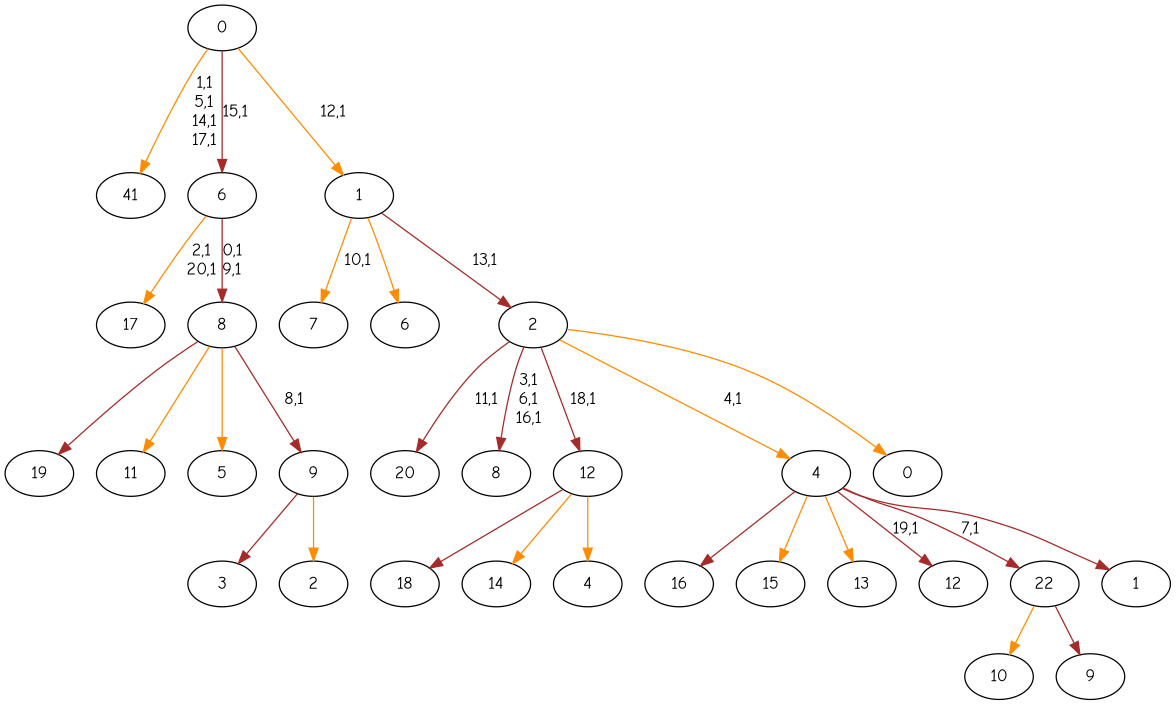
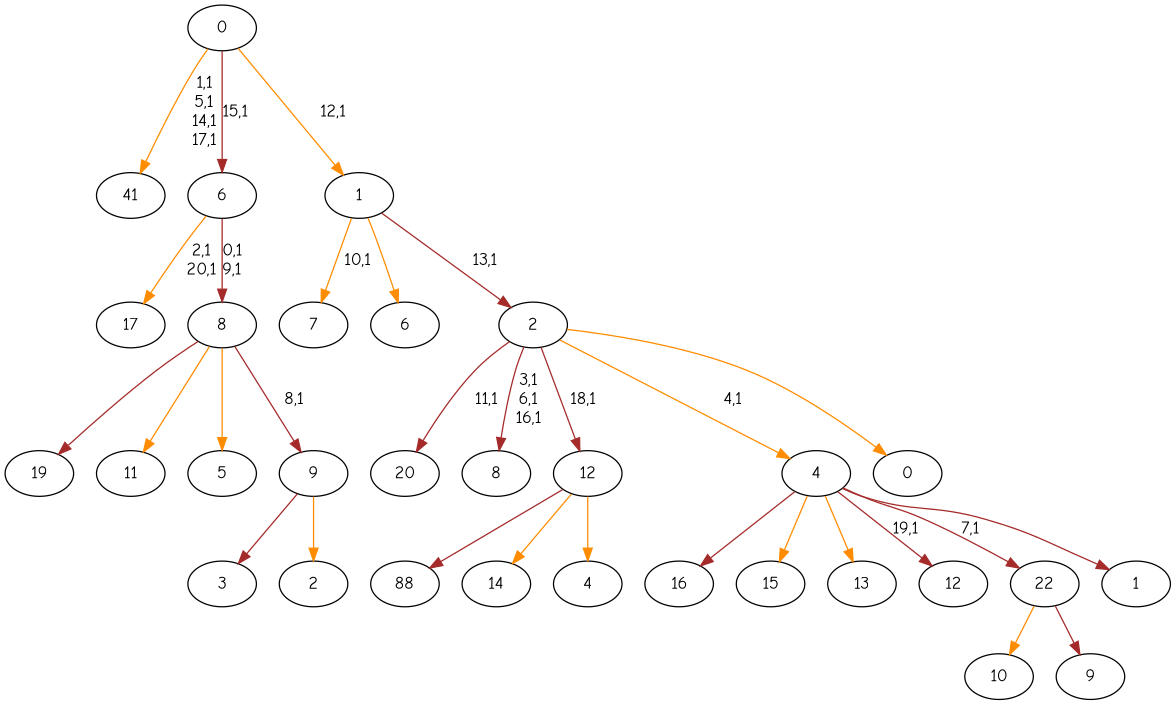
(405, 584) -> (405, 584)
